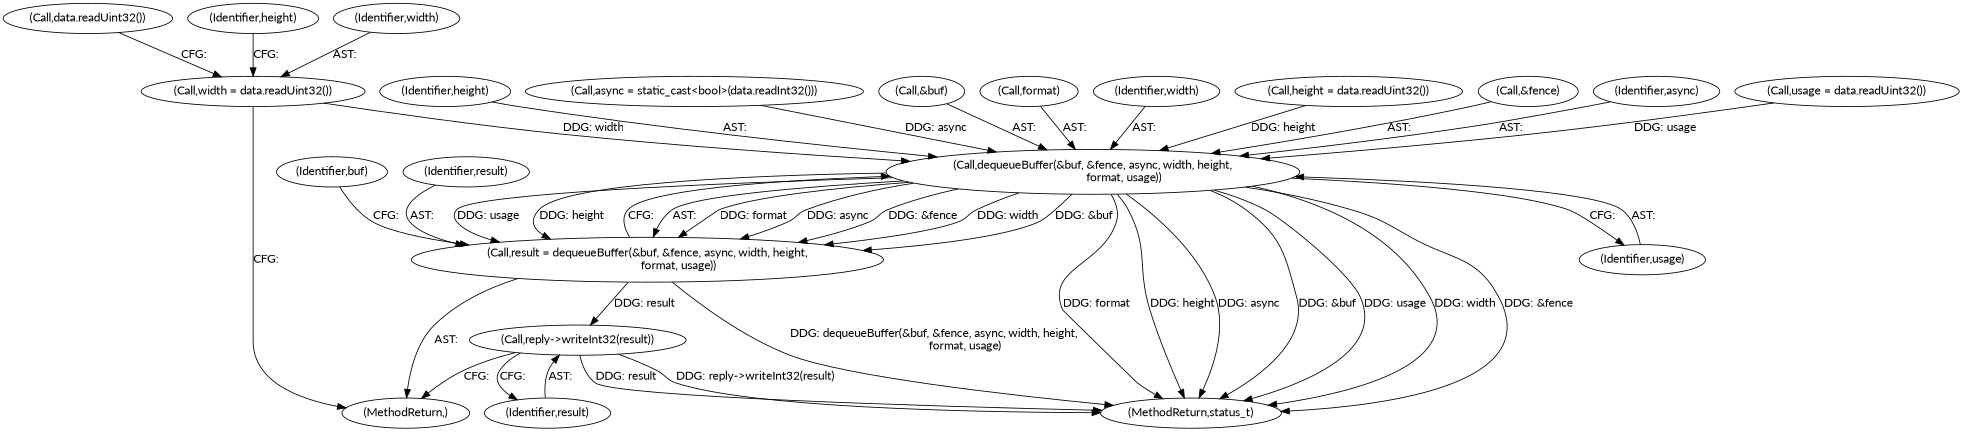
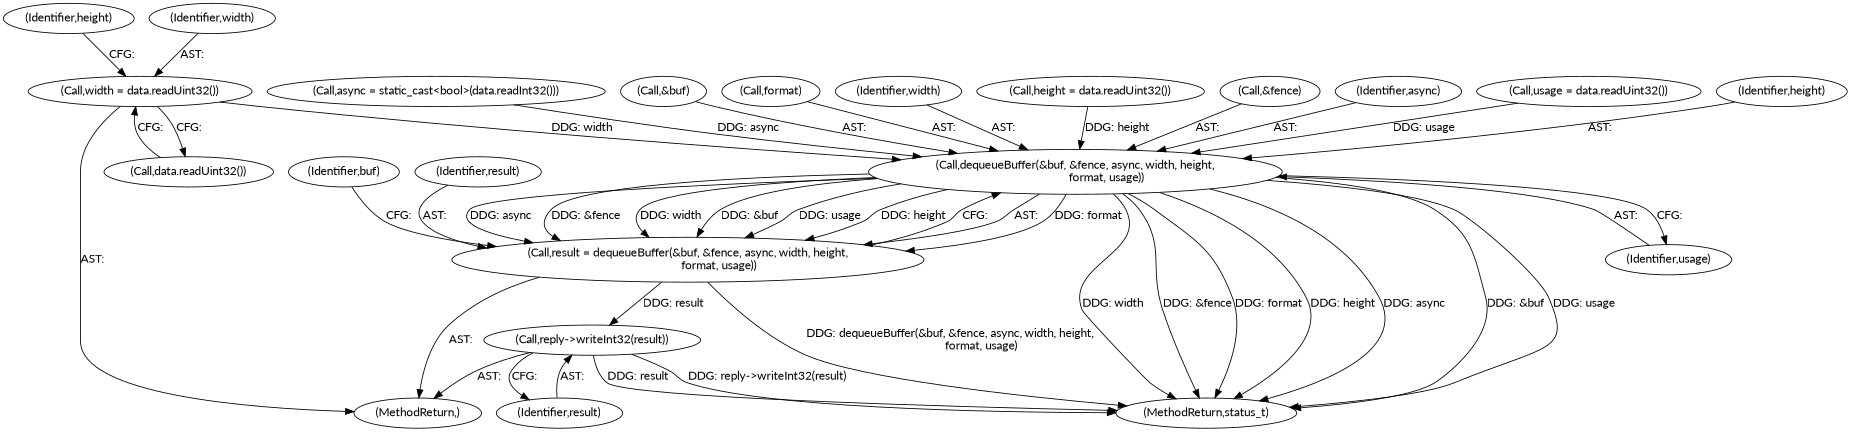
none -> (173, 126)
(268, 260) -> (94, 260)
(478, 377) -> (491, 377)
